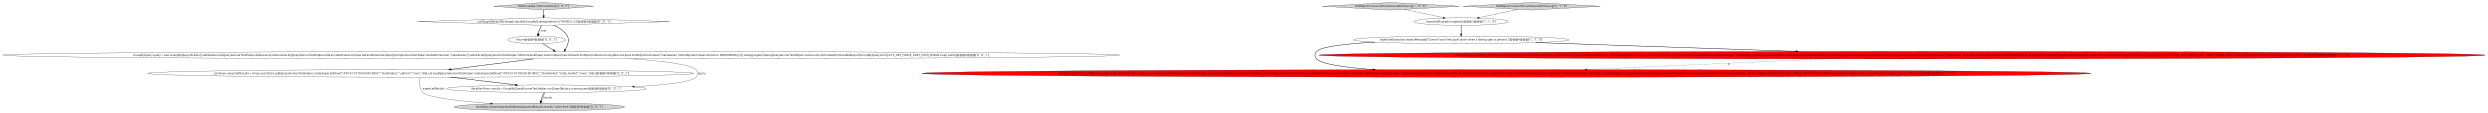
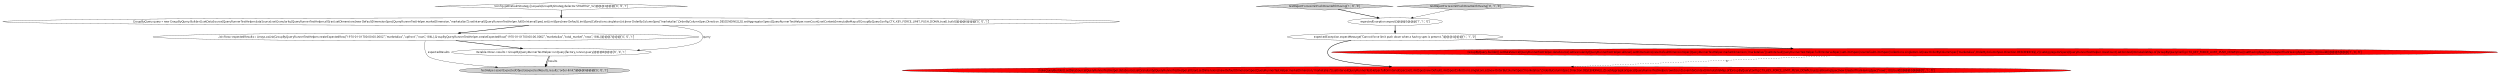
(544, 6) -> none
(1424, 13) -> (1358, 13)
(537, 40) -> none
